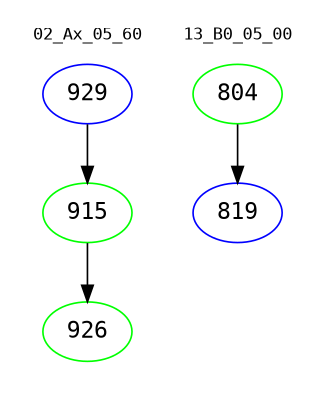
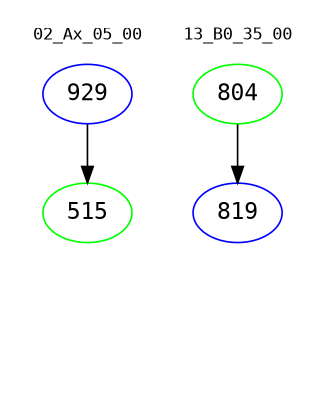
(88, 35) -> (88, 35)
(238, 35) -> (238, 35)
(87, 213) -> (87, 213)
(87, 332) -> none
